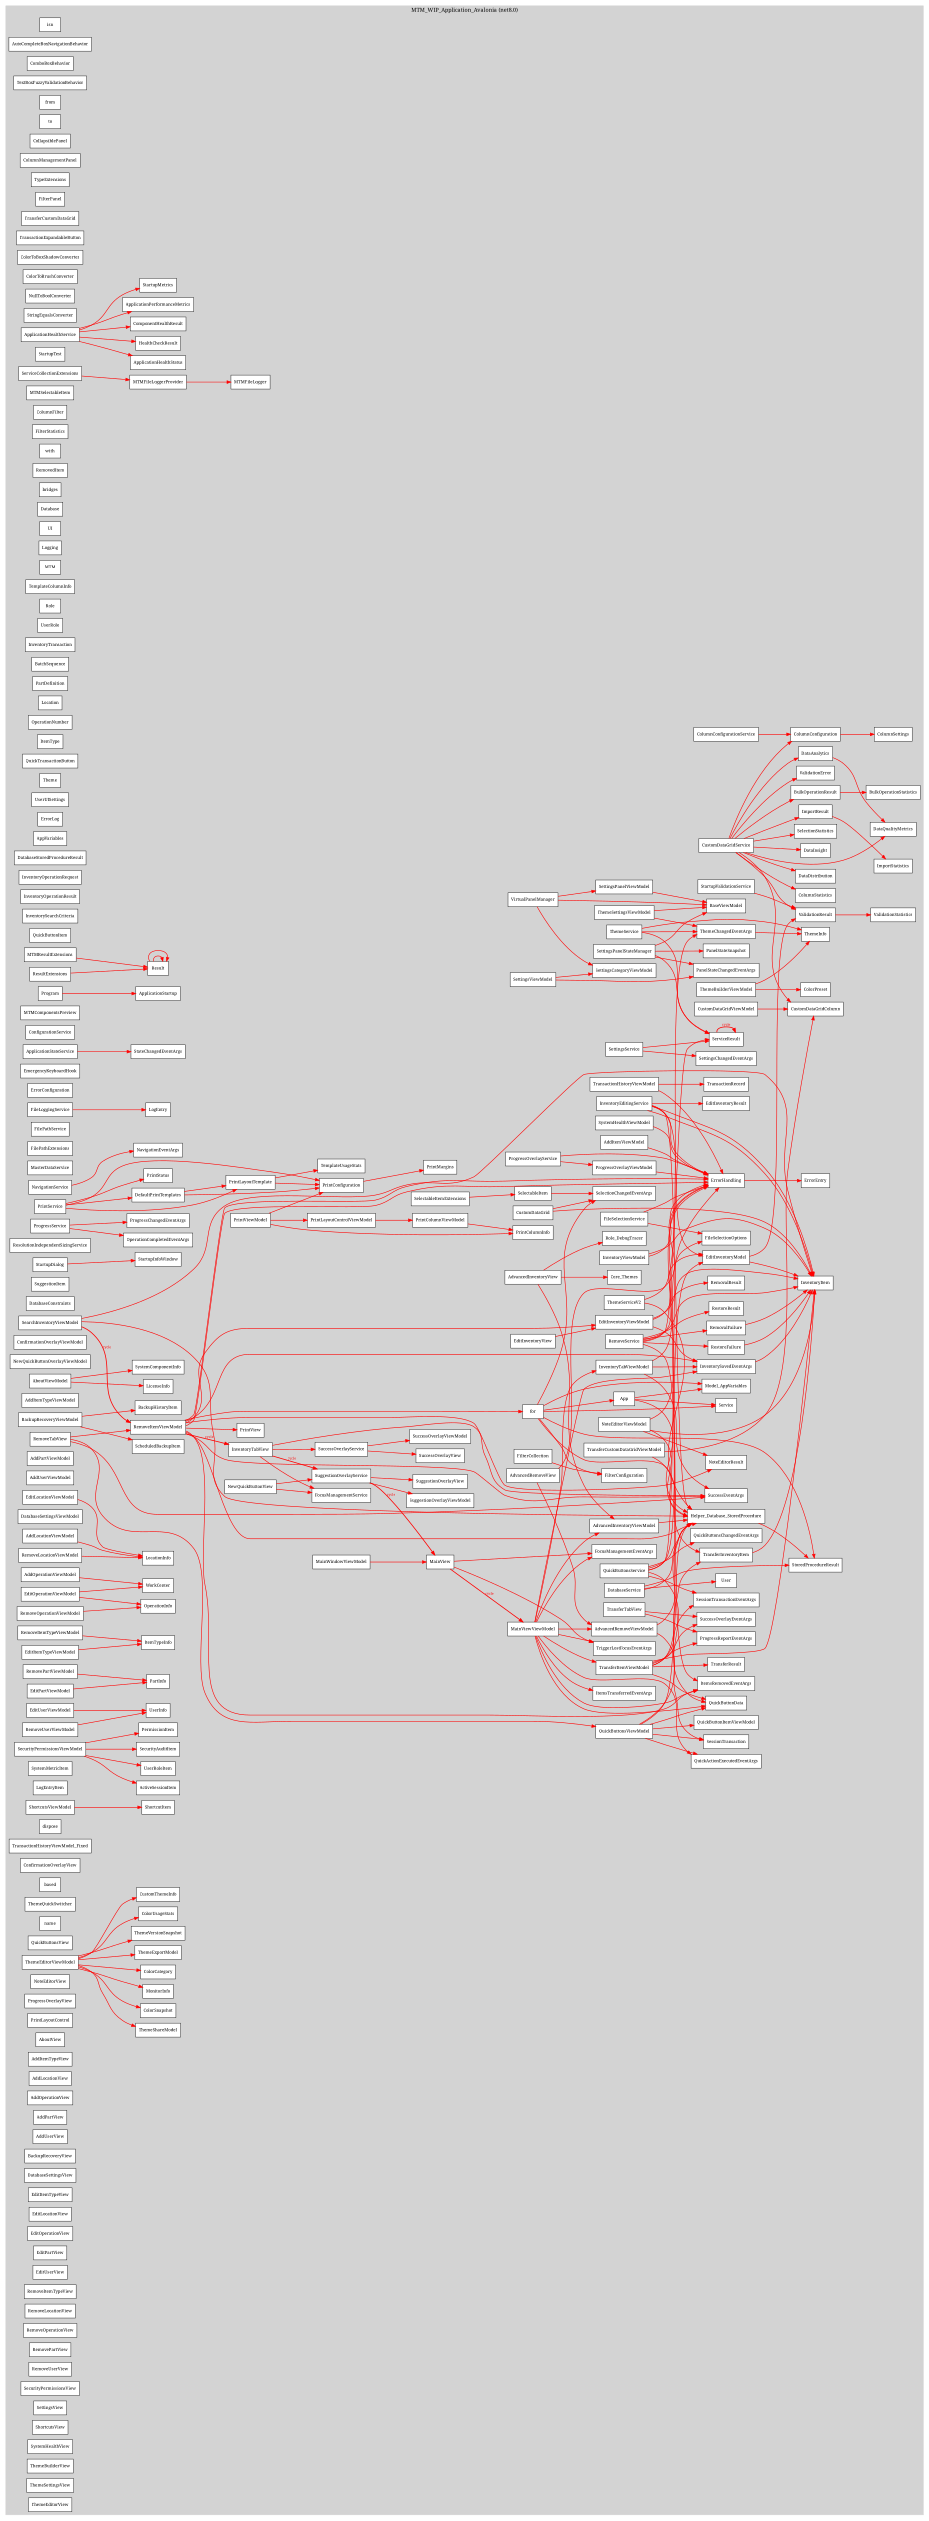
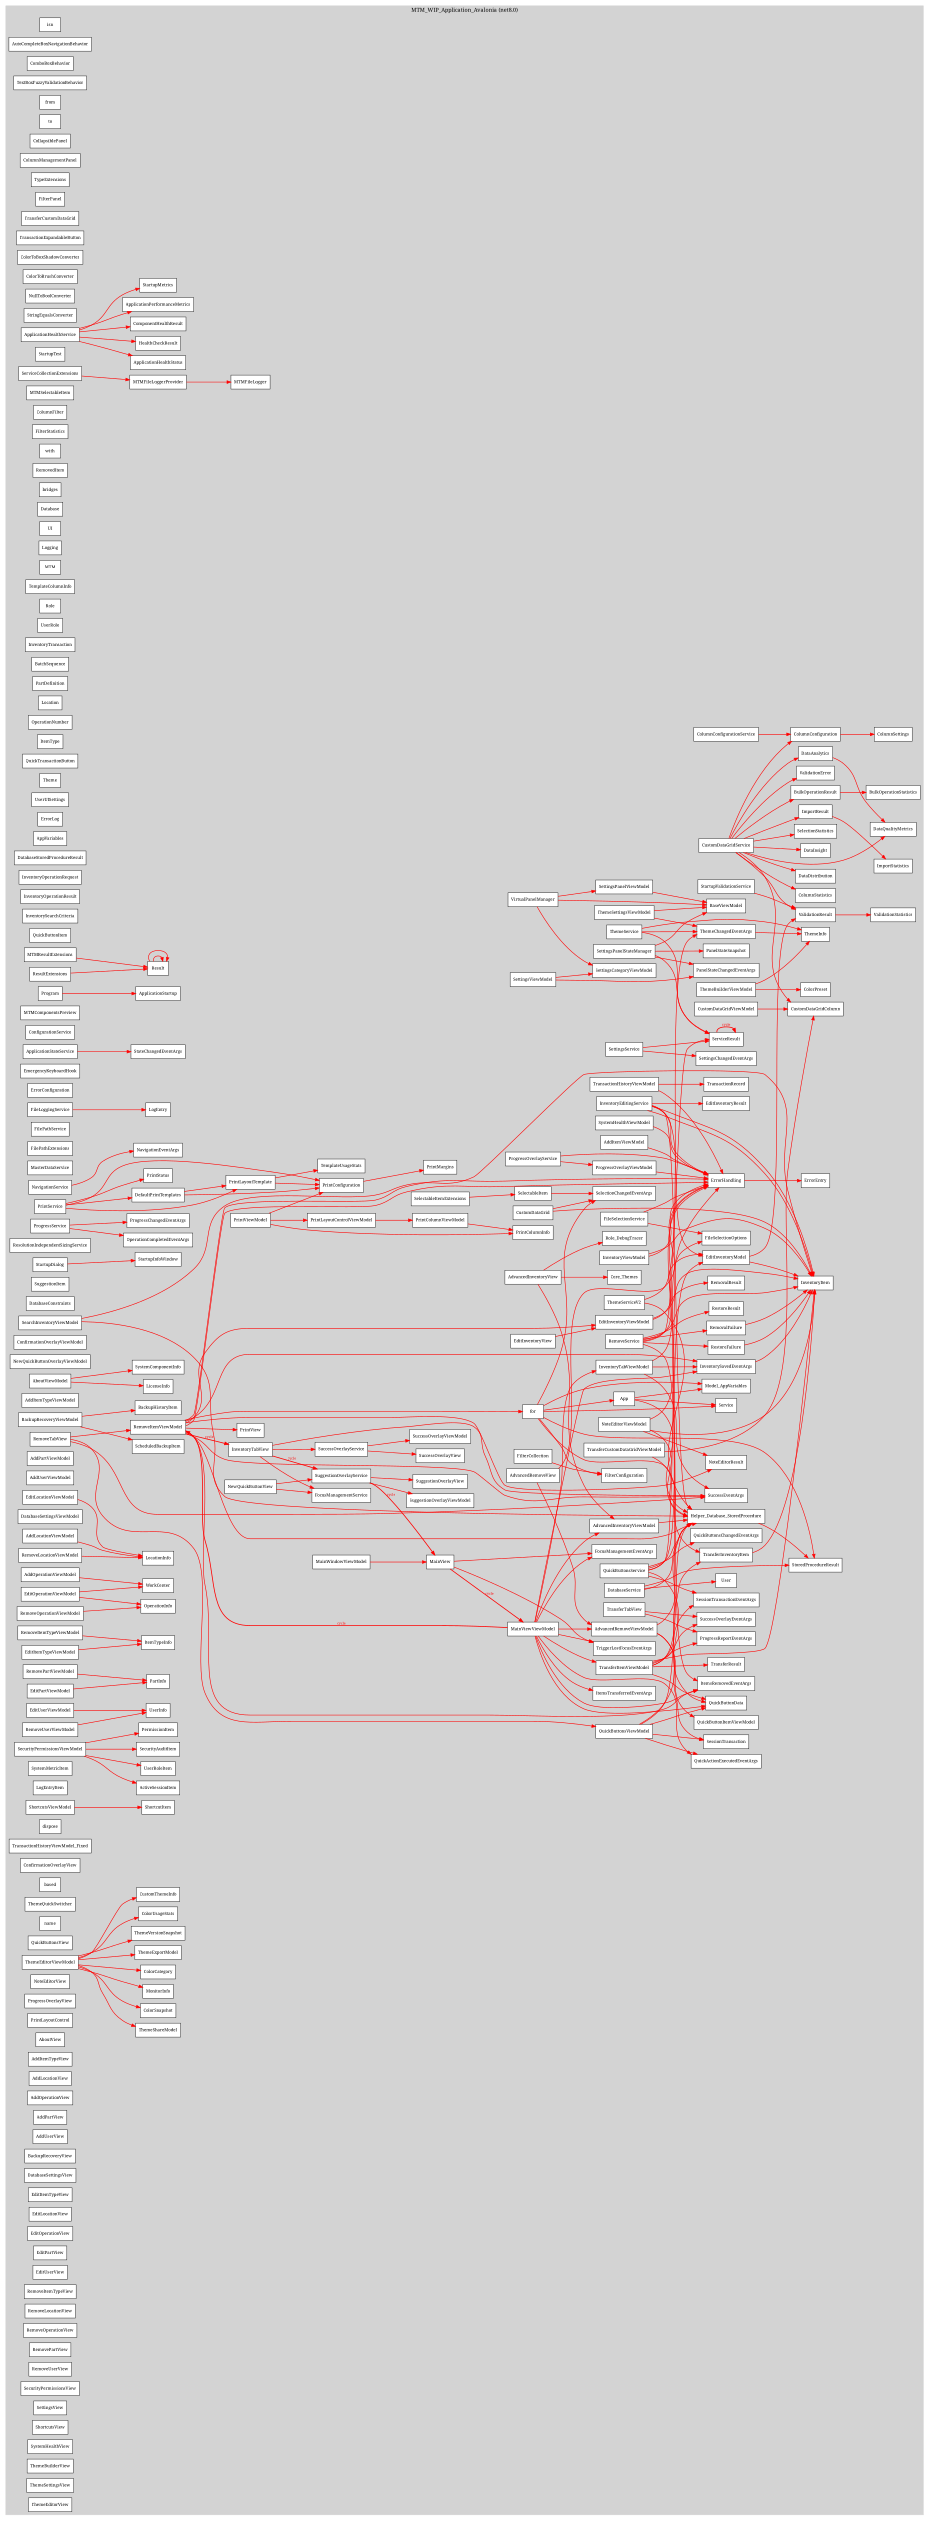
(674, 1342) -> none
(107, 1369) -> (270, 1626)
(671, 1727) -> (675, 1673)
